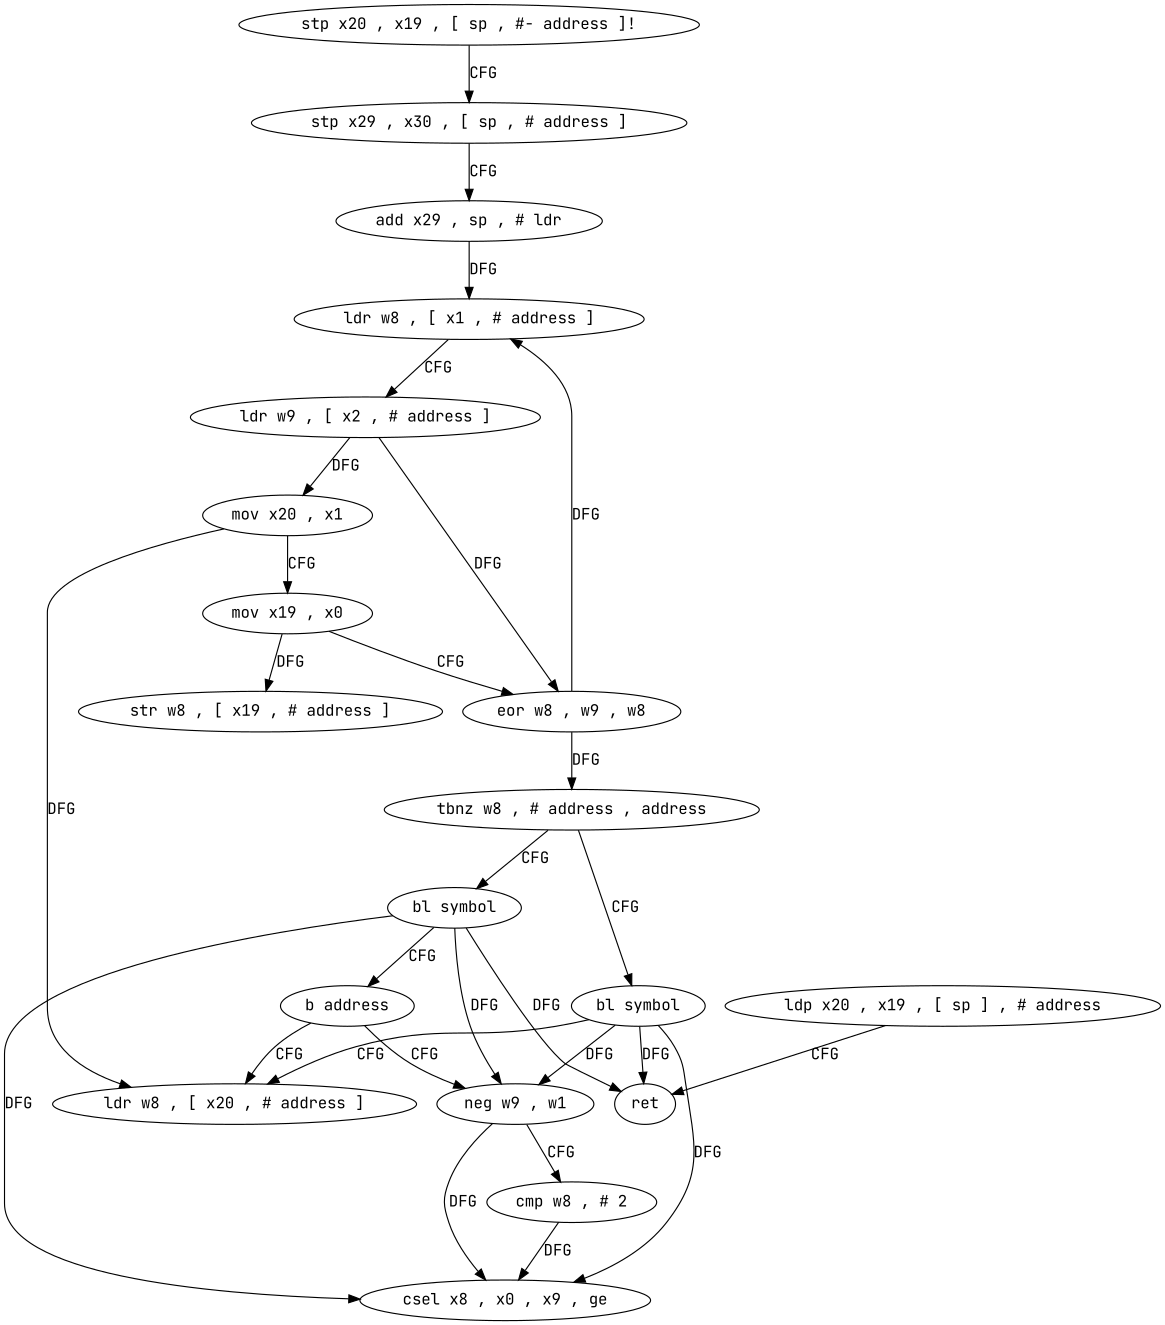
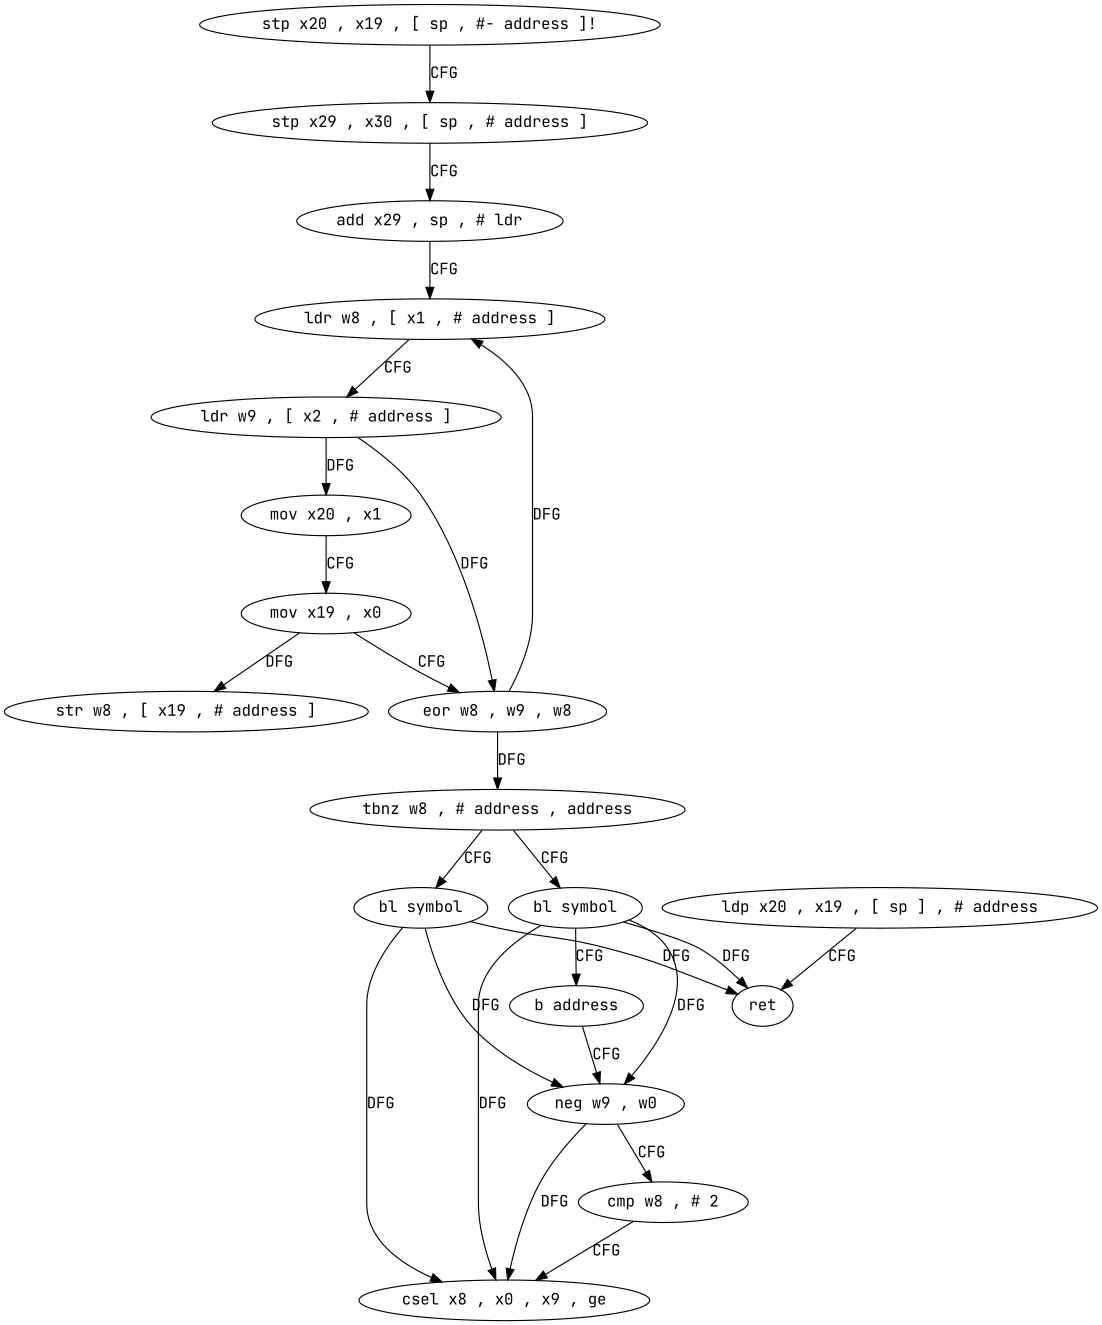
(483, 270) -> (444, 270)
(235, 1104) -> none
(515, 1104) -> (606, 1104)
(558, 1251) -> (606, 1251)
